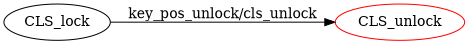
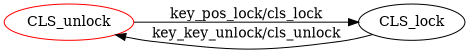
(223, 15) -> (246, 34)
none -> (241, 22)
